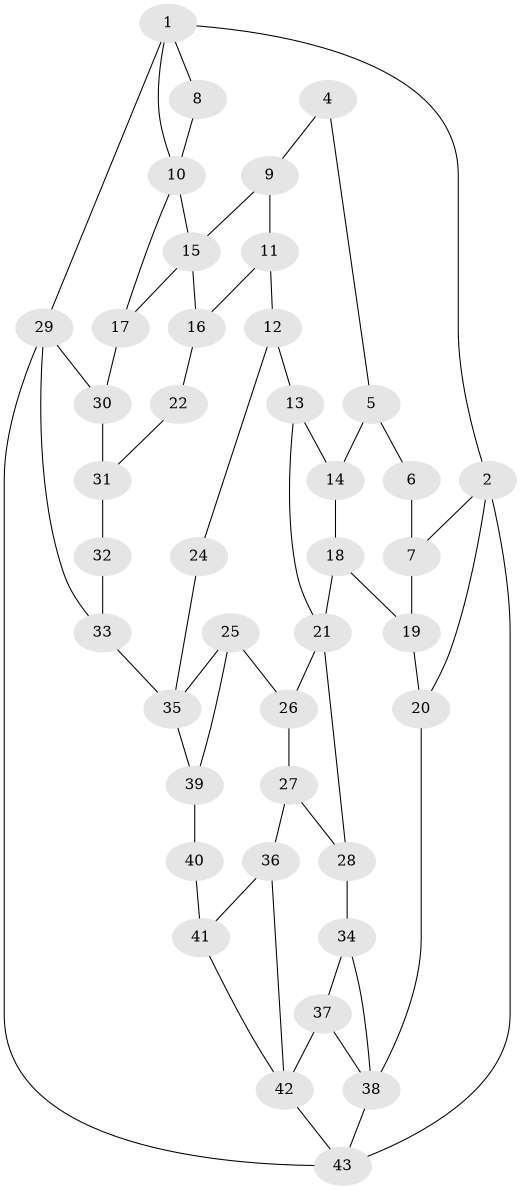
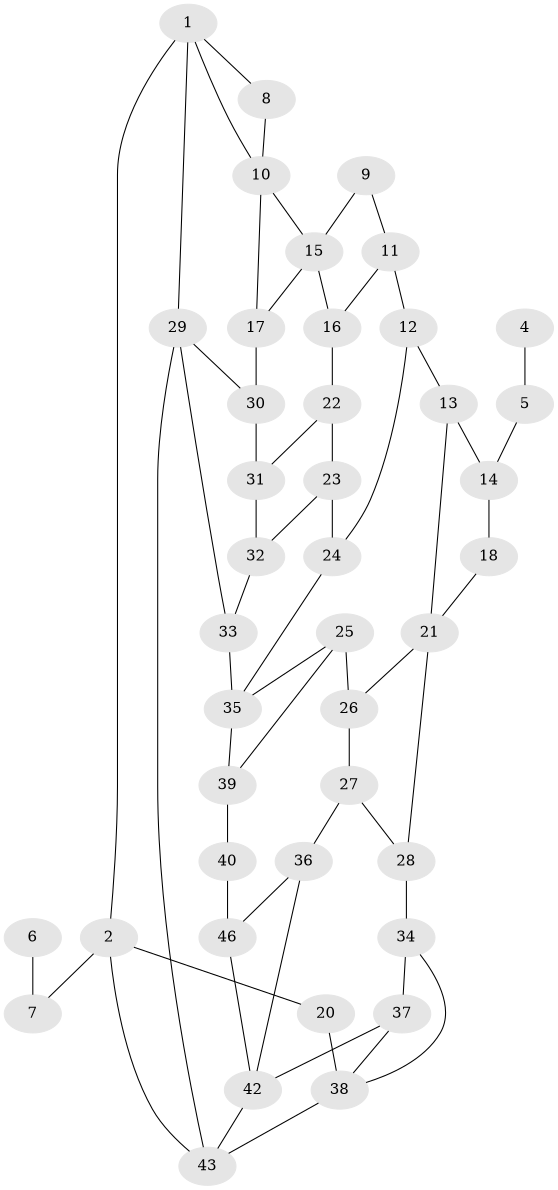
(299, 138) -> none
(392, 442) -> none
none -> (332, 480)
(412, 633) -> none
(201, 938) -> (228, 938)
